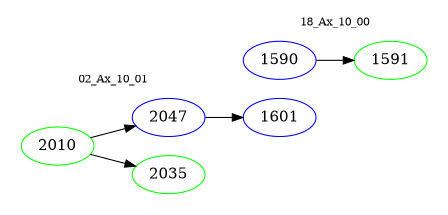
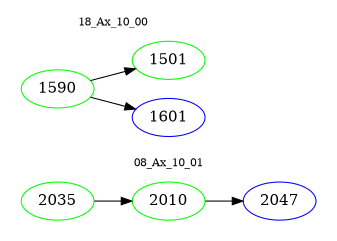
(280, 60) -> (58, 89)
(391, 60) -> (169, 60)
(113, 80) -> (169, 164)
(220, 117) -> (108, 102)
(108, 159) -> (108, 201)
